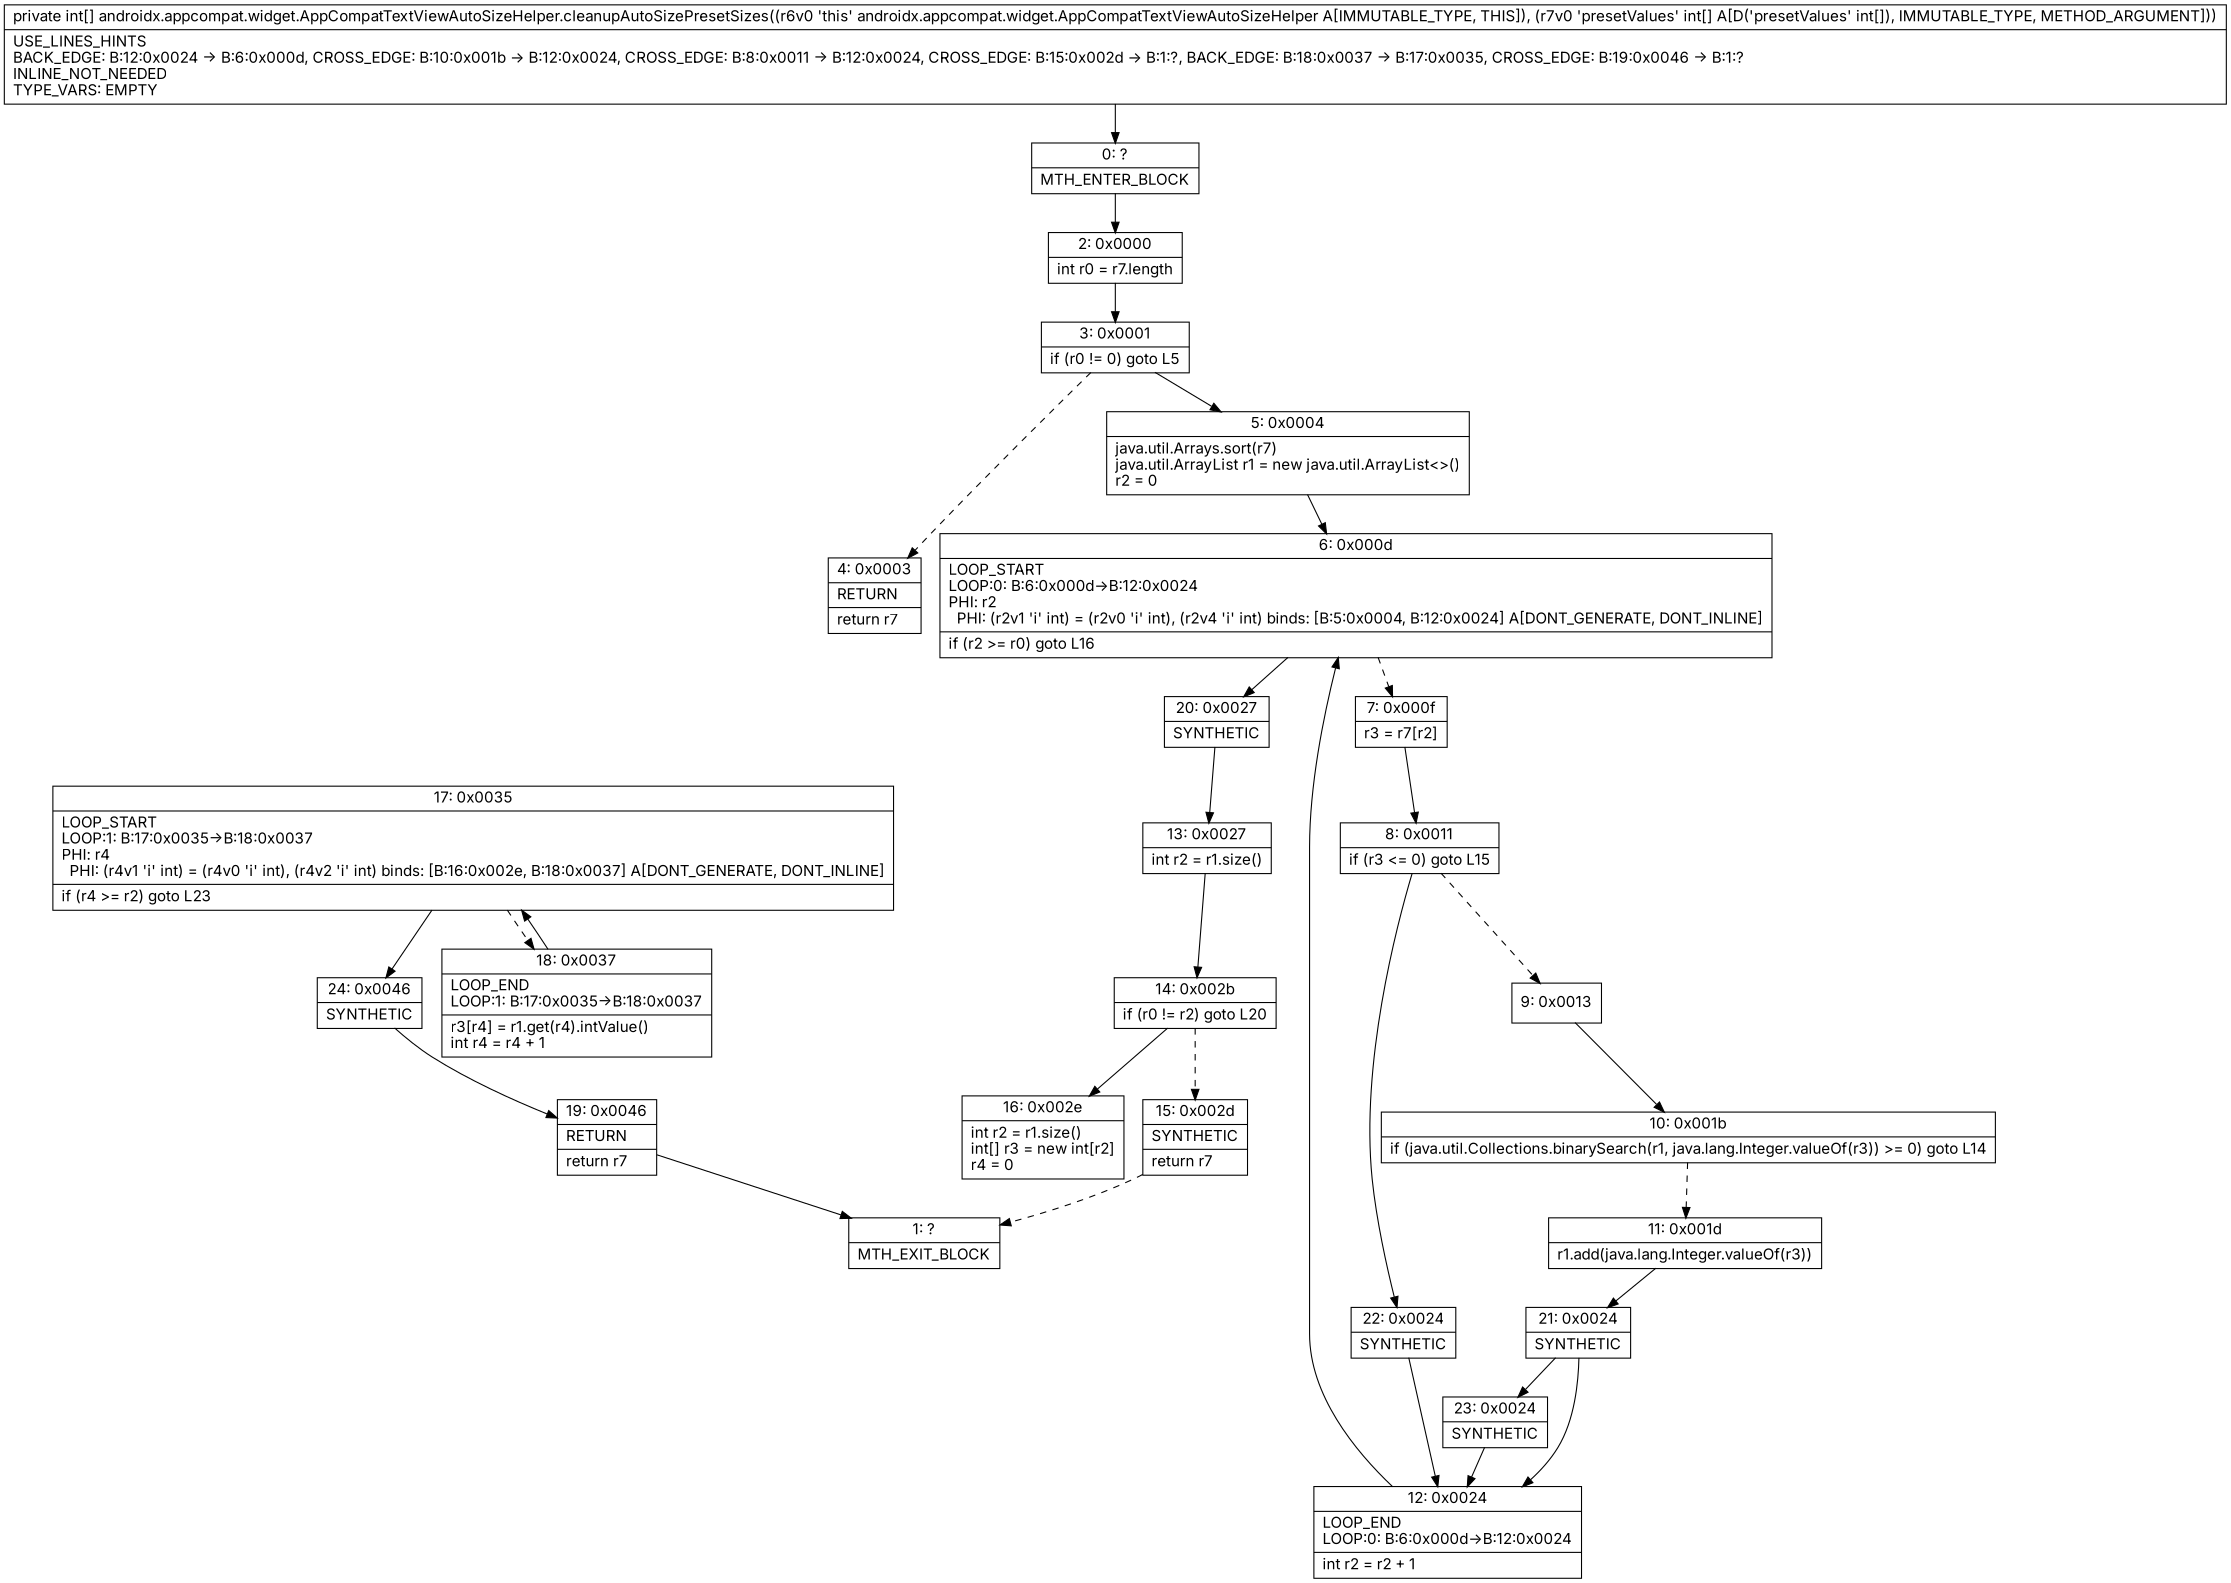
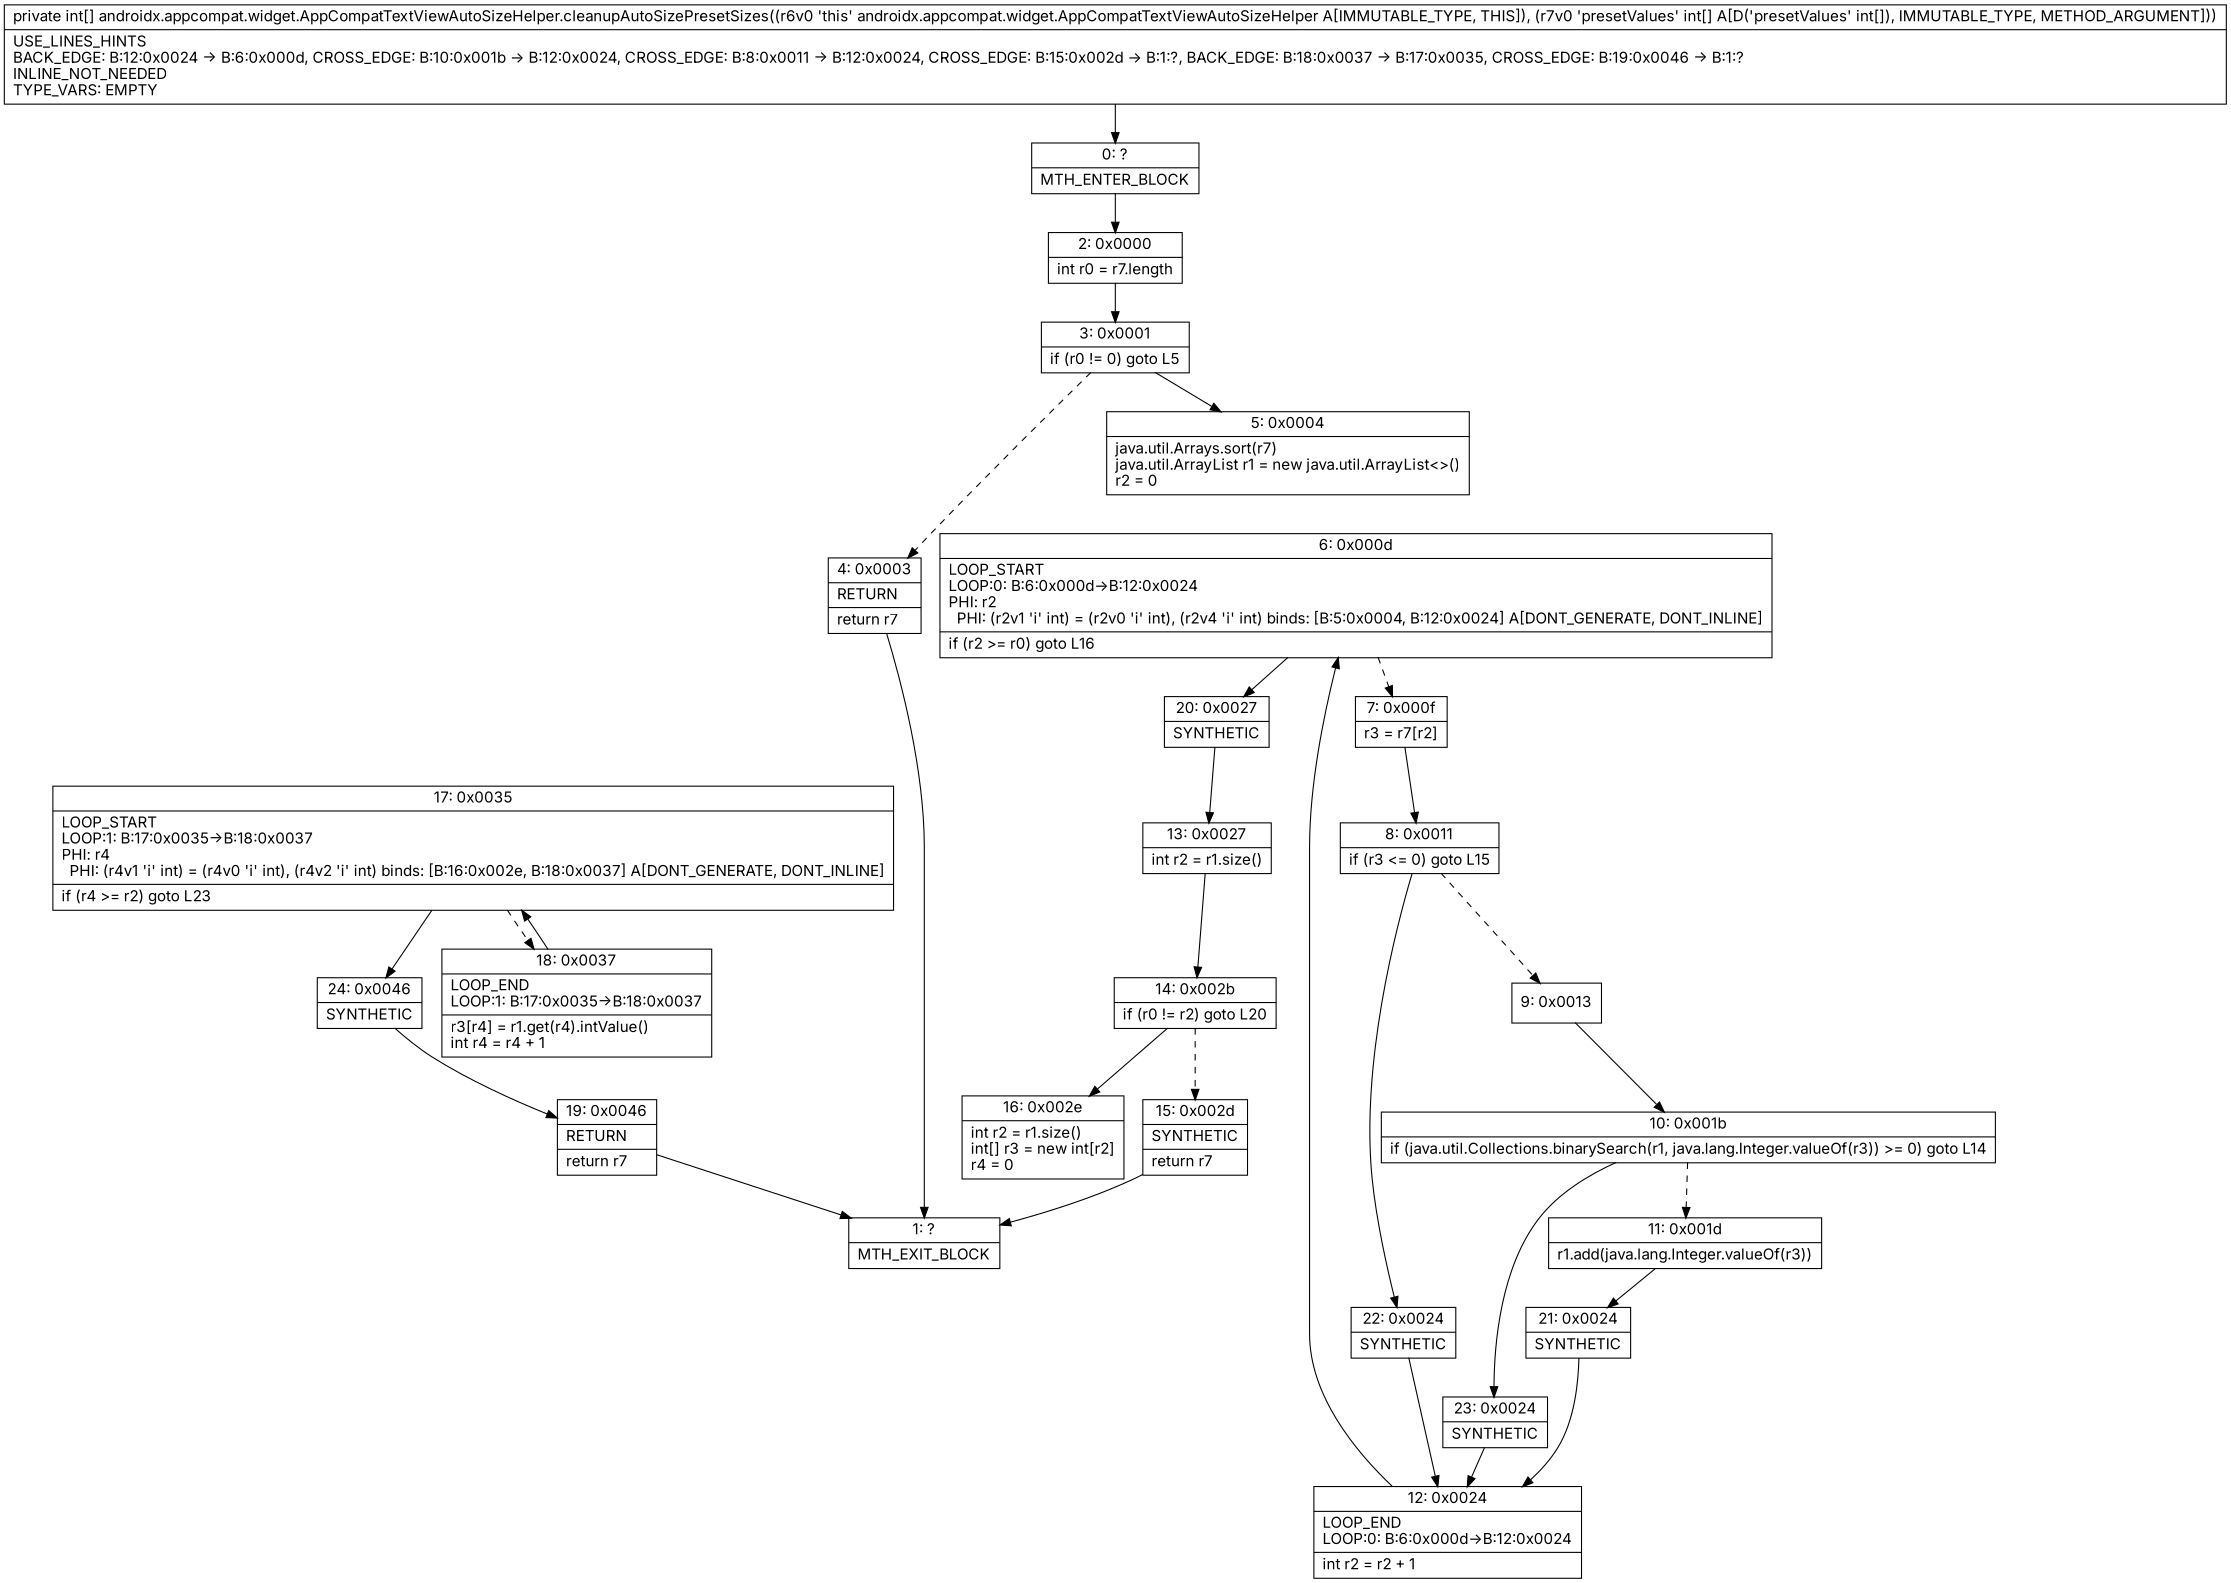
(1315, 509) -> none
none -> (924, 918)
(1078, 1201) -> (1078, 1201)
(1541, 1373) -> (1519, 1253)
